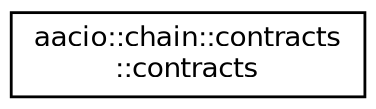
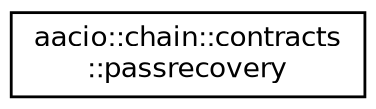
(188, 55) -> (188, 55)
